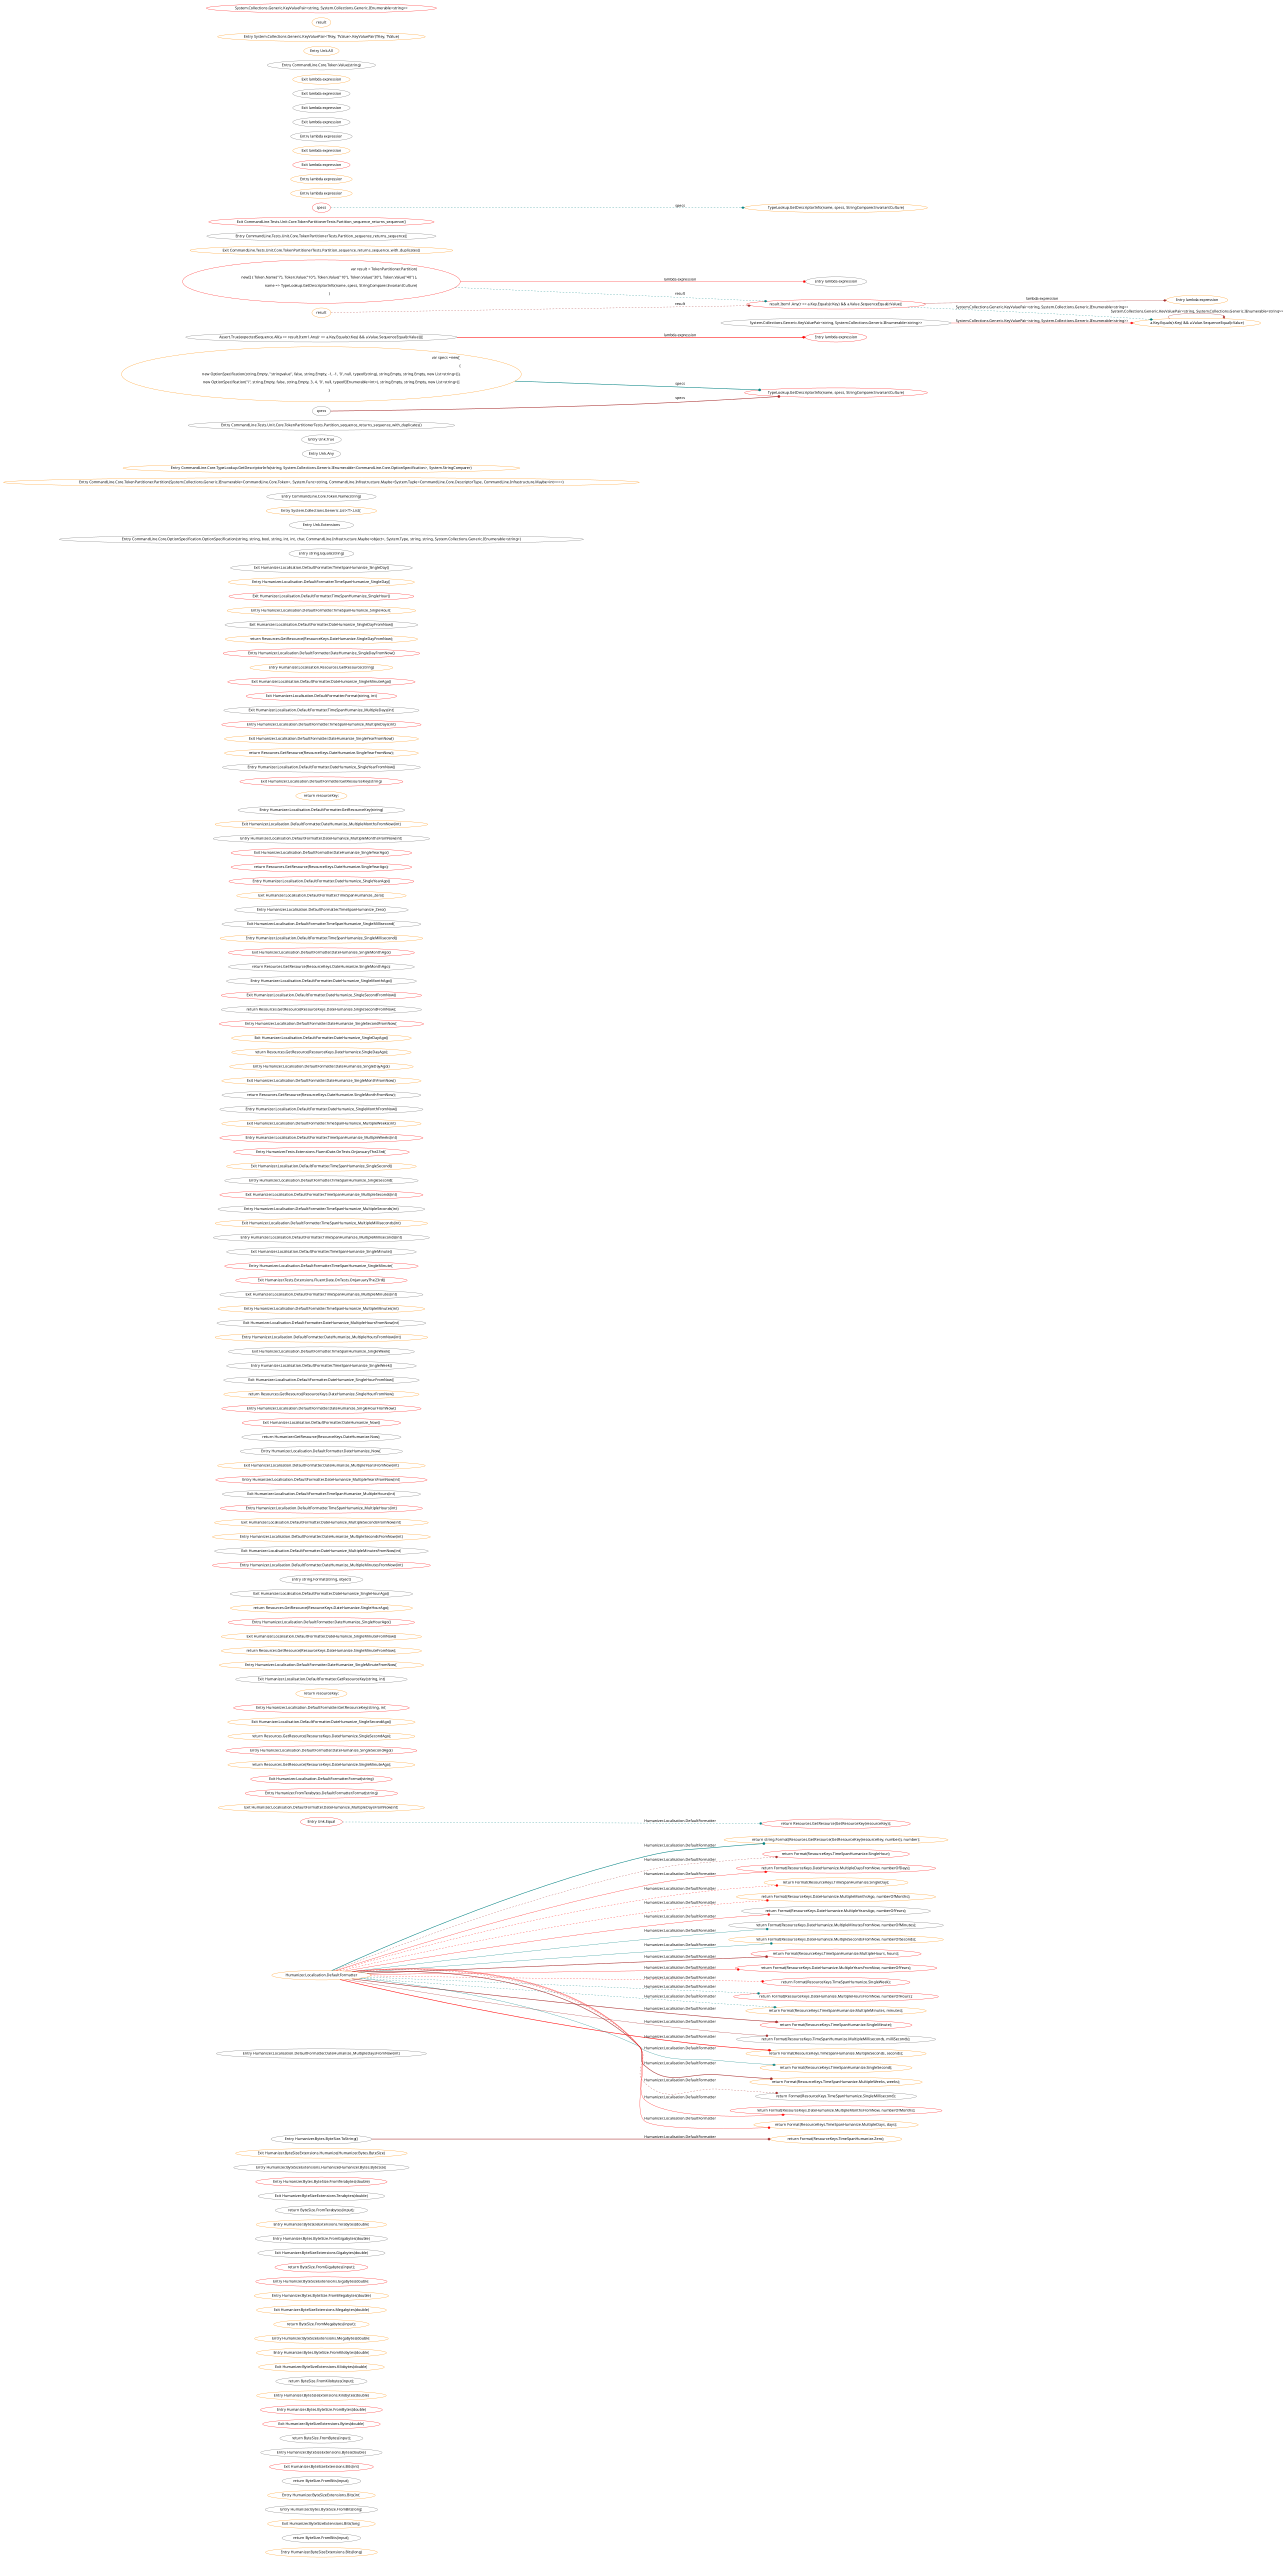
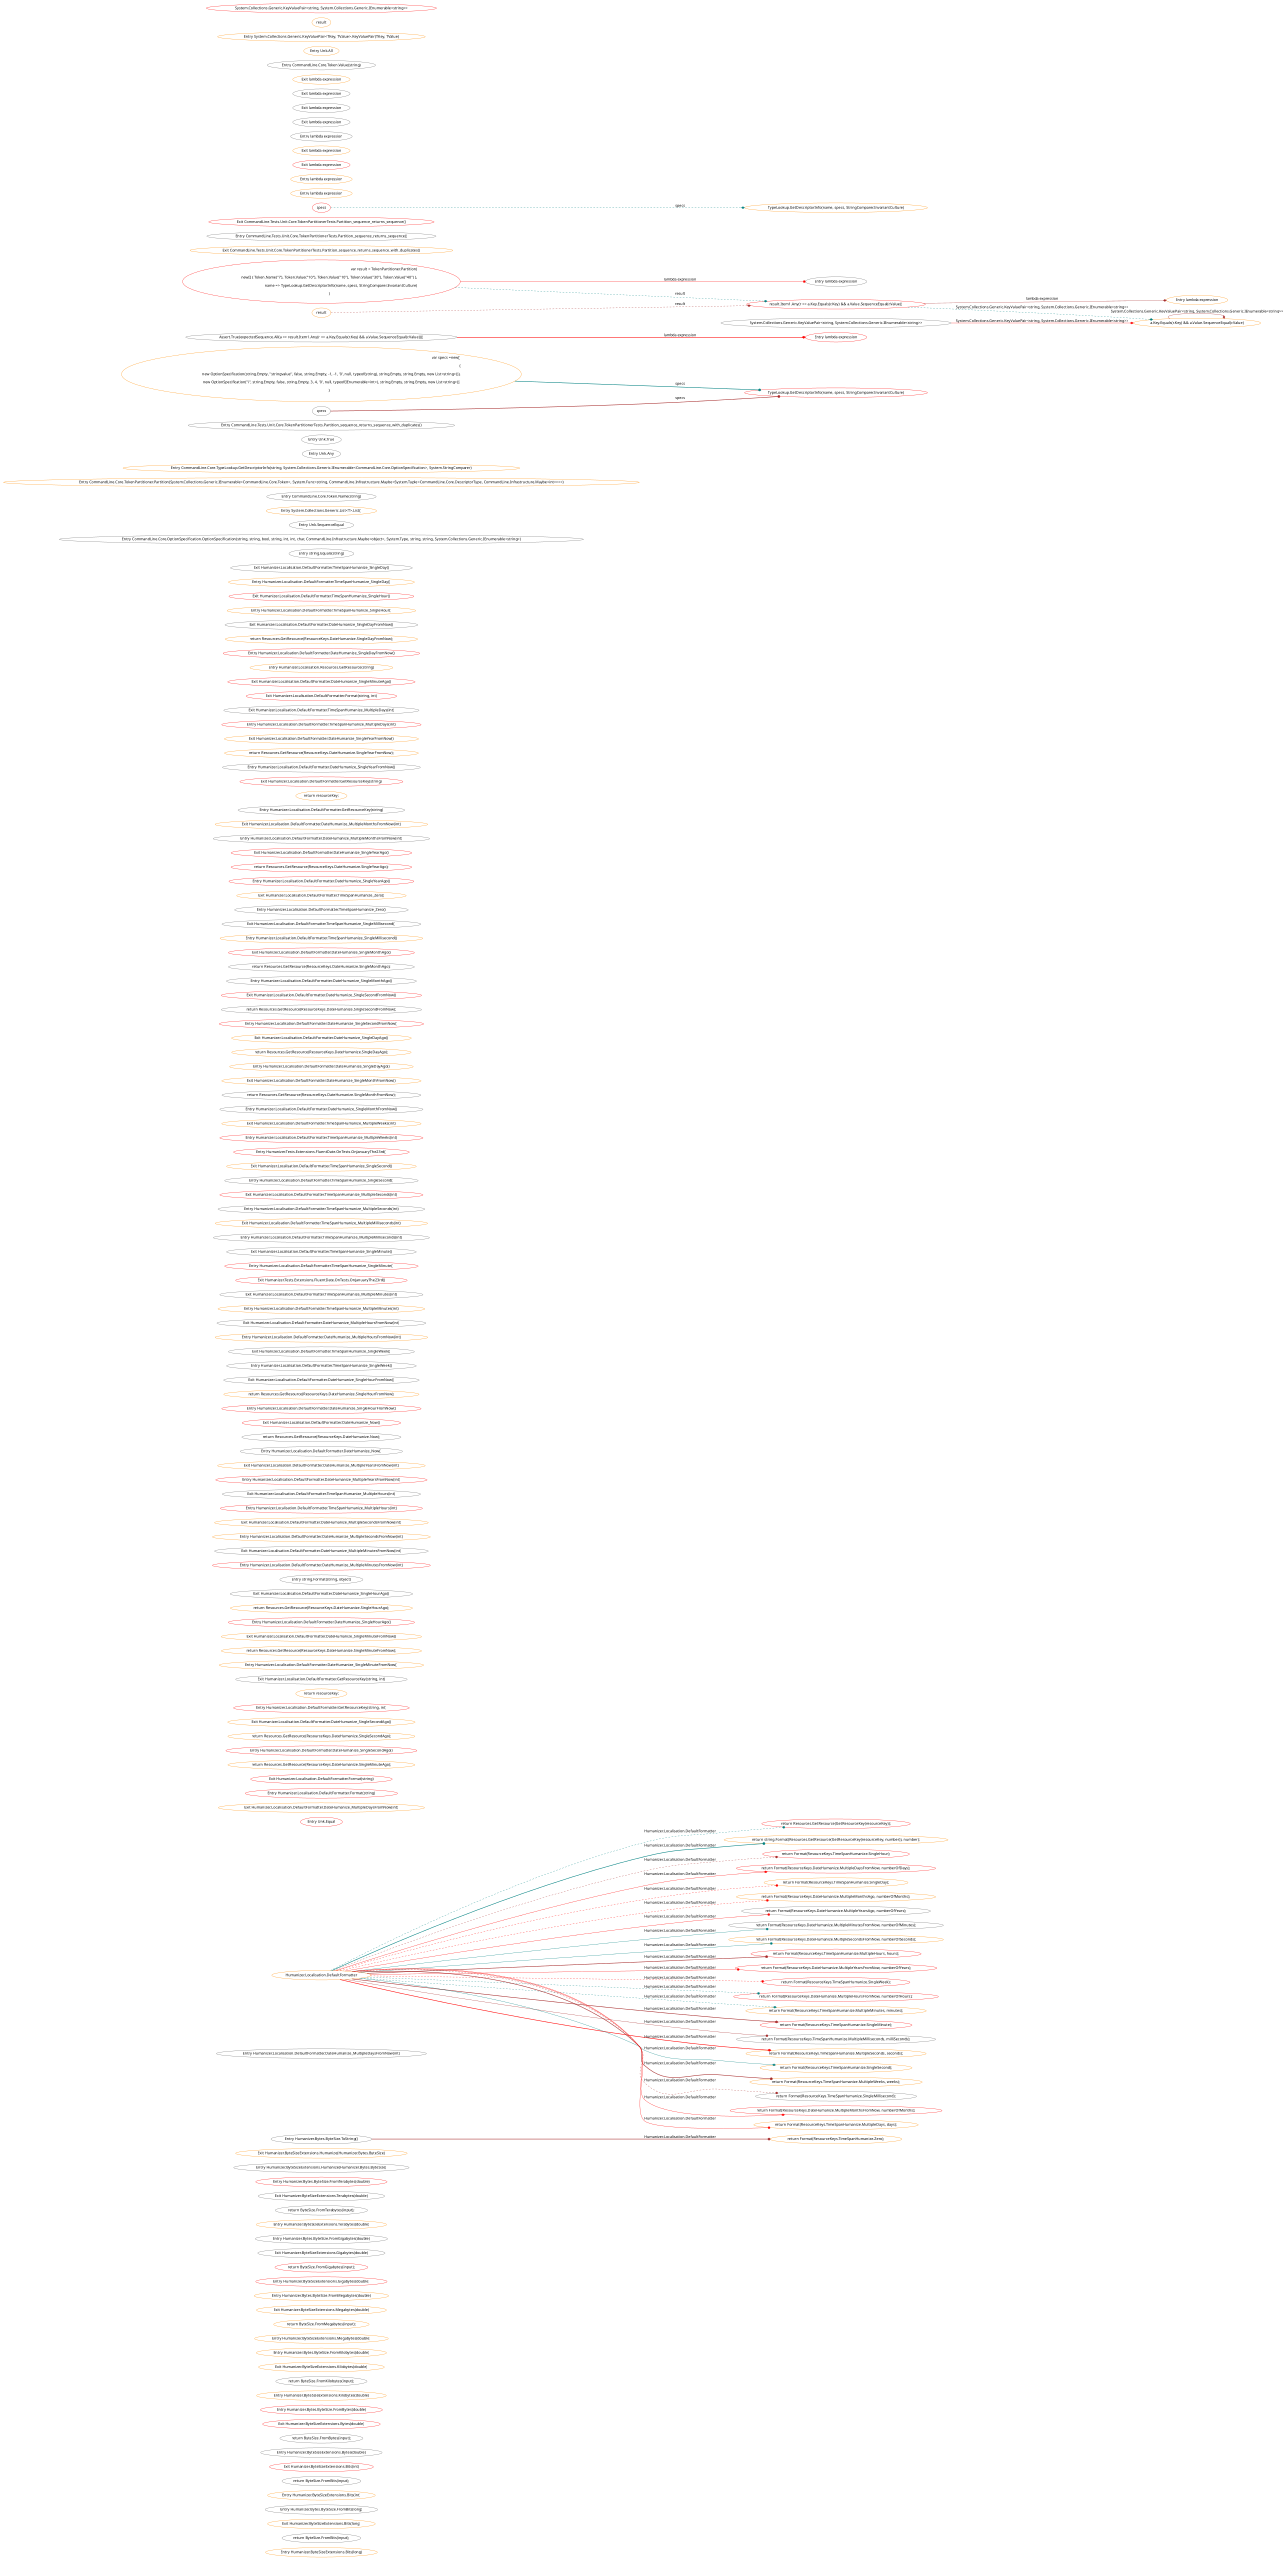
(321, 525) -> (321, 525)
(321, 1437) -> (321, 1437)
(321, 1793) -> (321, 1793)
(551, 1823) -> (549, 1873)
